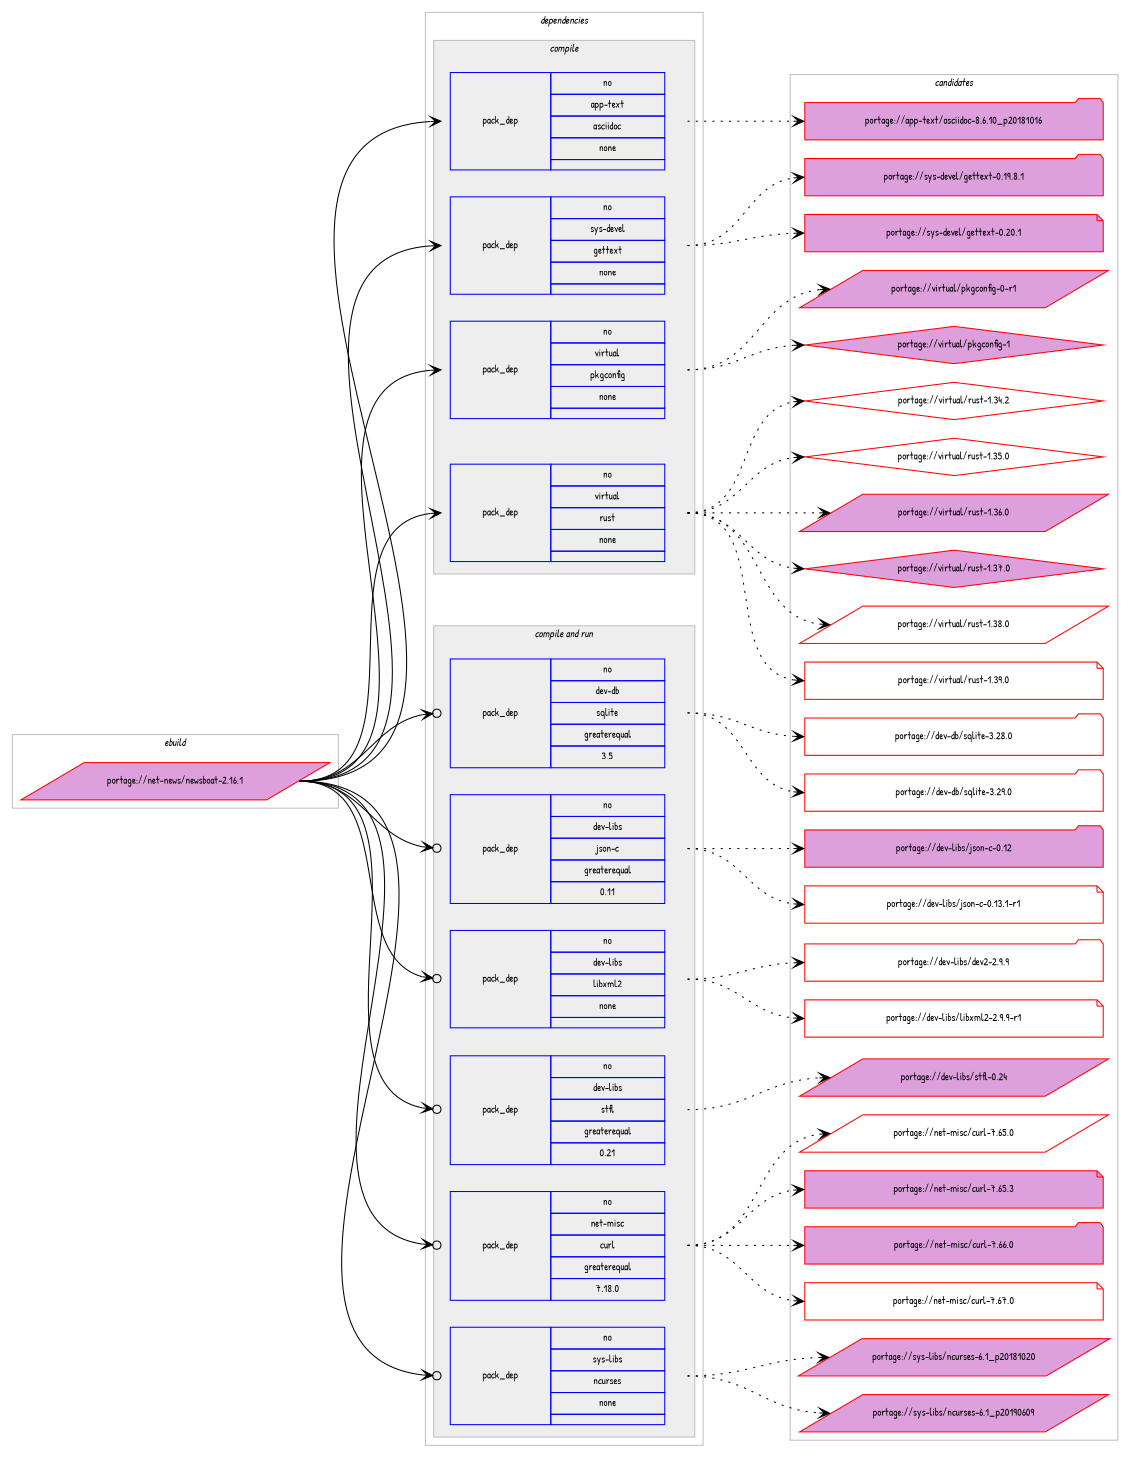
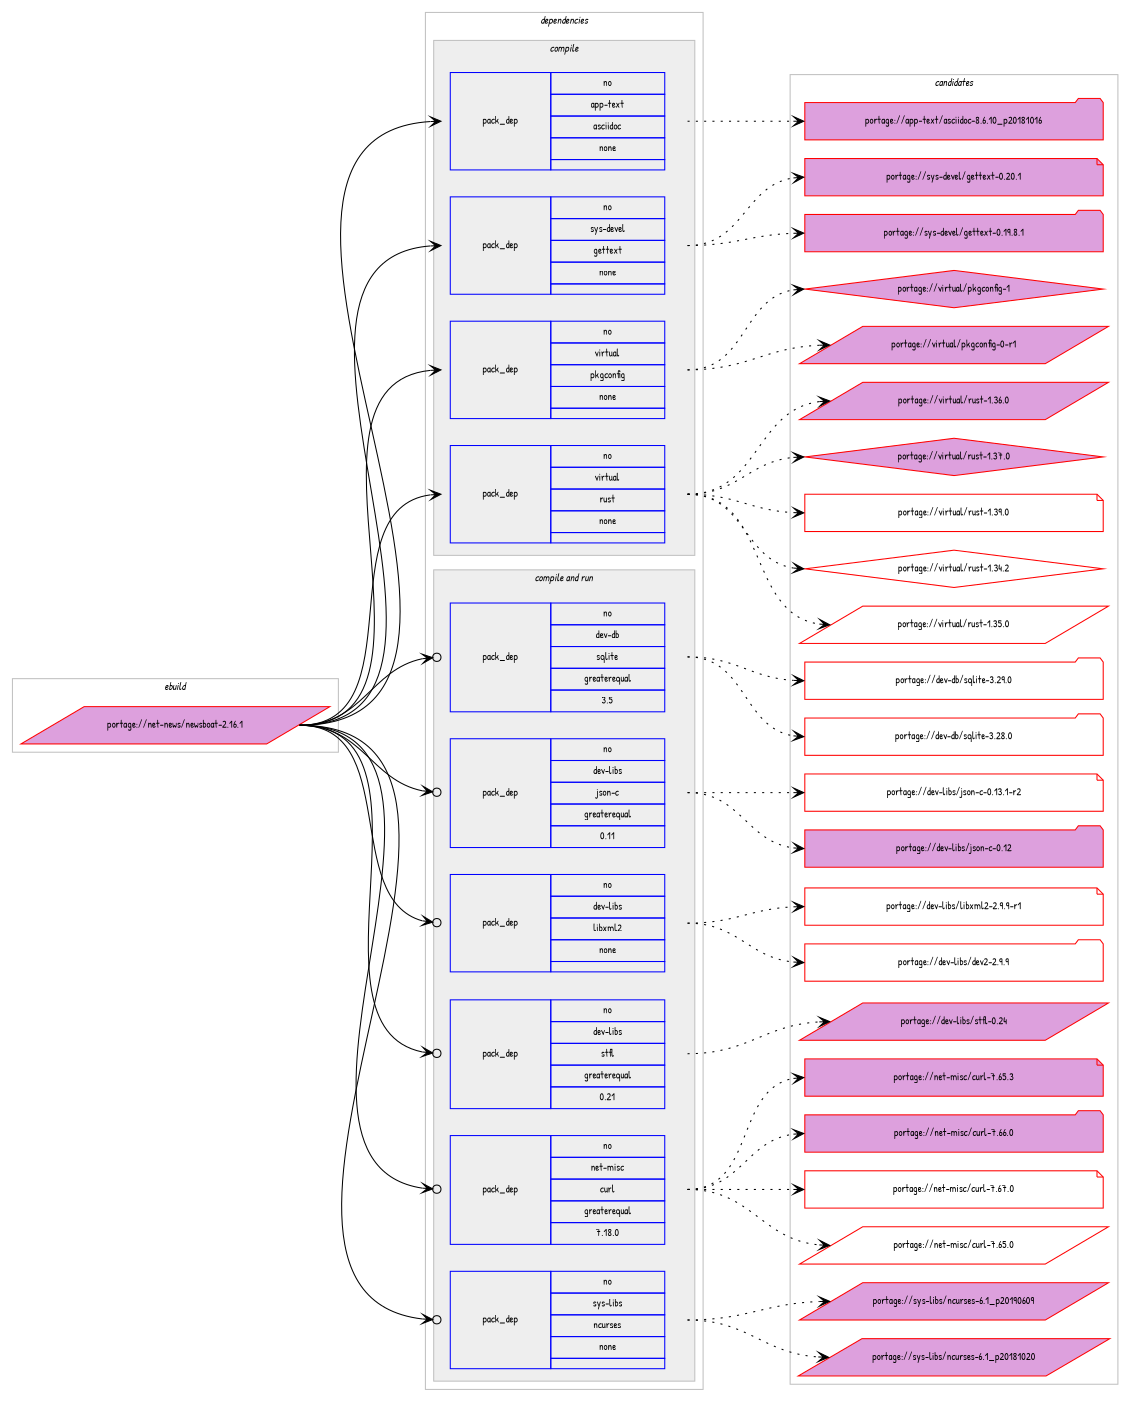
(954, 457) -> (954, 625)
(954, 625) -> none
(954, 905) -> (954, 793)
